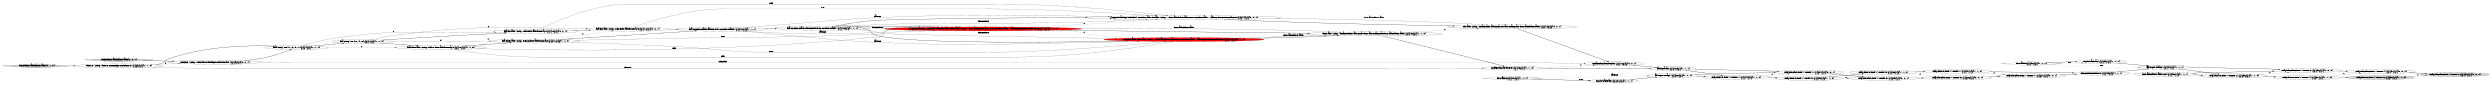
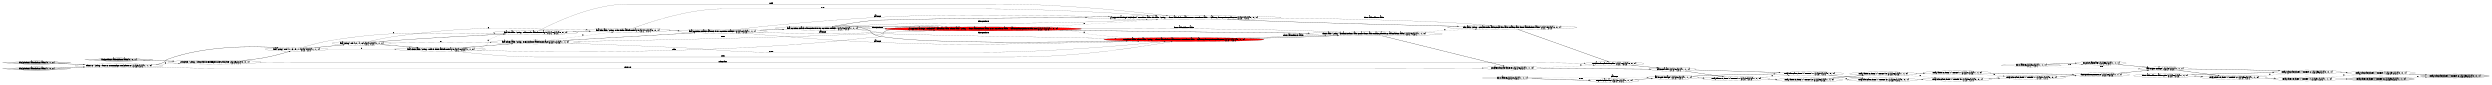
none -> (37, 69)
